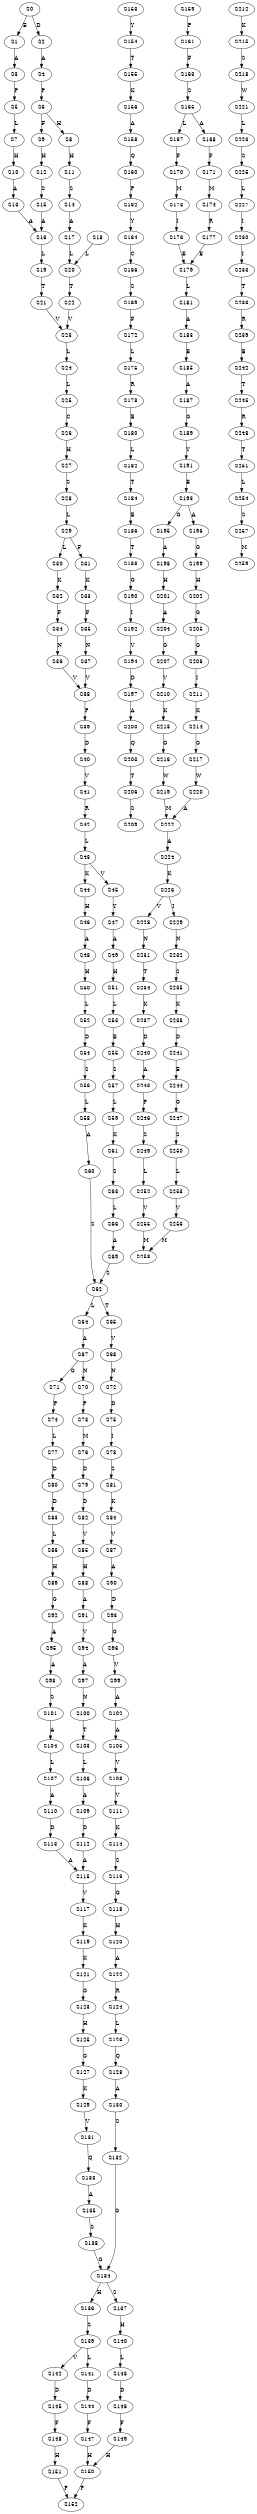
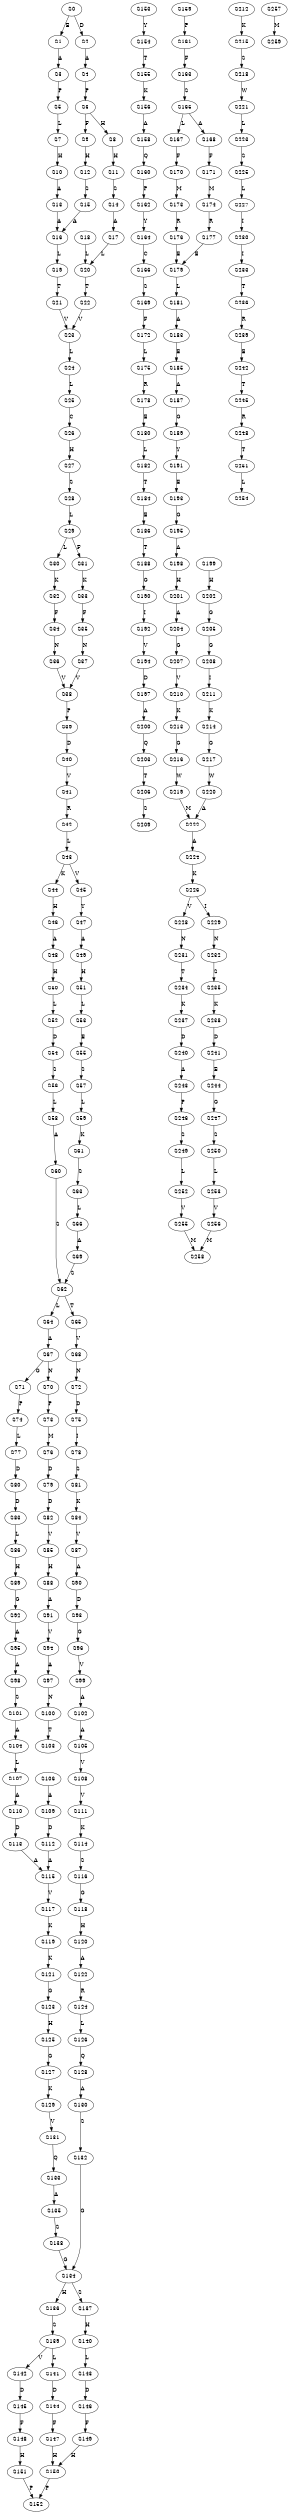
(178, 221) -> (178, 221)
(242, 513) -> none
(196, 531) -> none
(83, 1761) -> none
